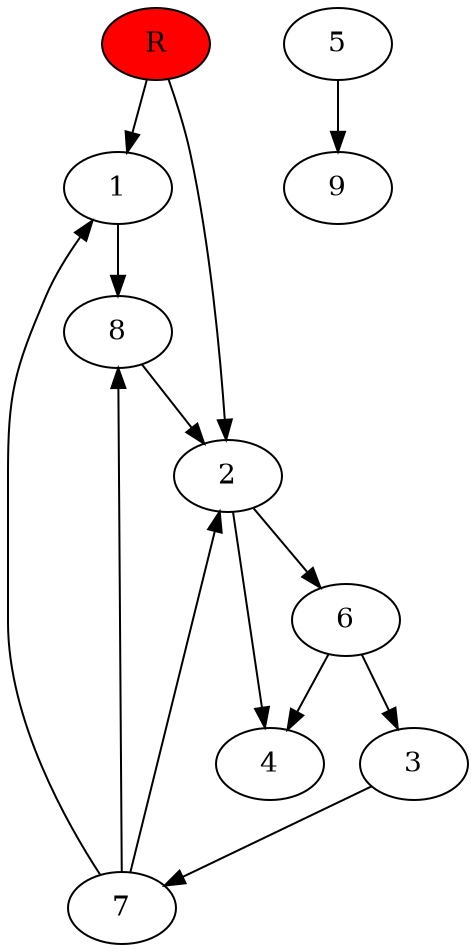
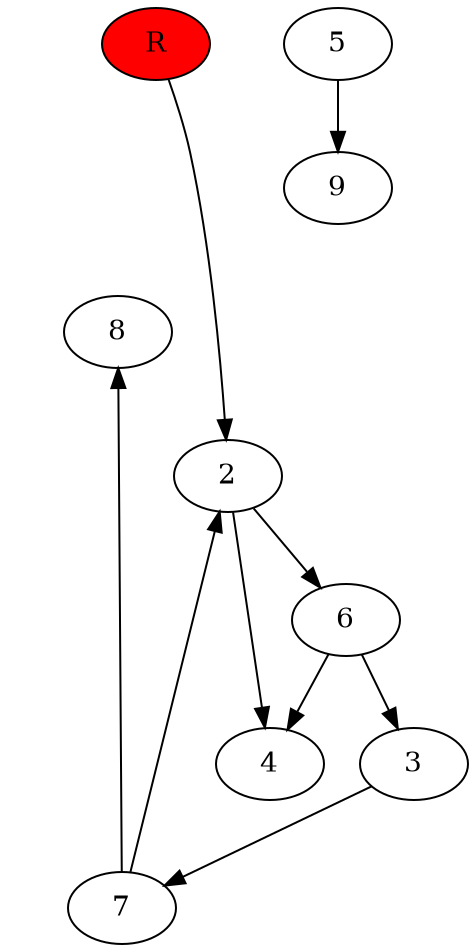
(118, 188) -> none
(167, 396) -> none
